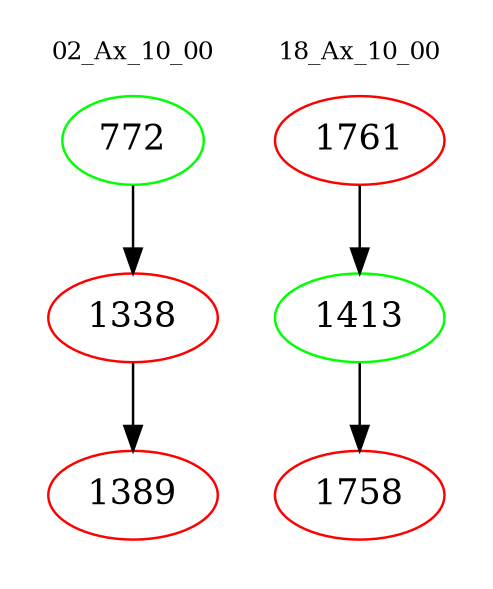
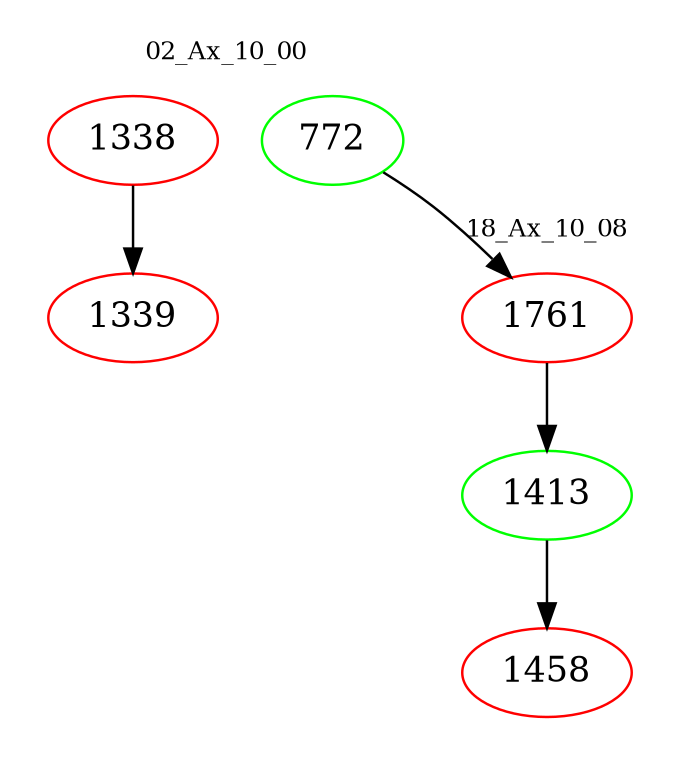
(360, 53) -> (547, 230)
(133, 217) -> (459, 228)
(133, 495) -> (133, 318)
(360, 495) -> (547, 673)
